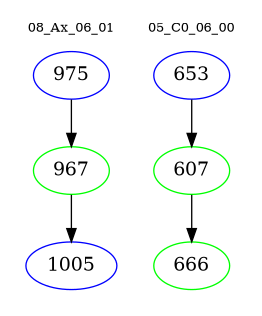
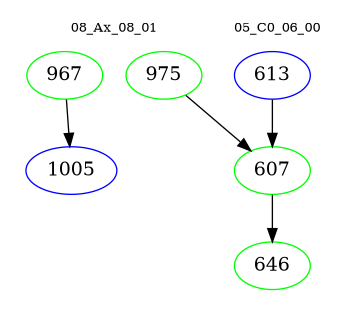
(71, 28) -> (114, 28)
(71, 75) -> (164, 75)
(192, 75) -> (272, 75)
(71, 116) -> (204, 111)
(192, 266) -> (272, 266)
